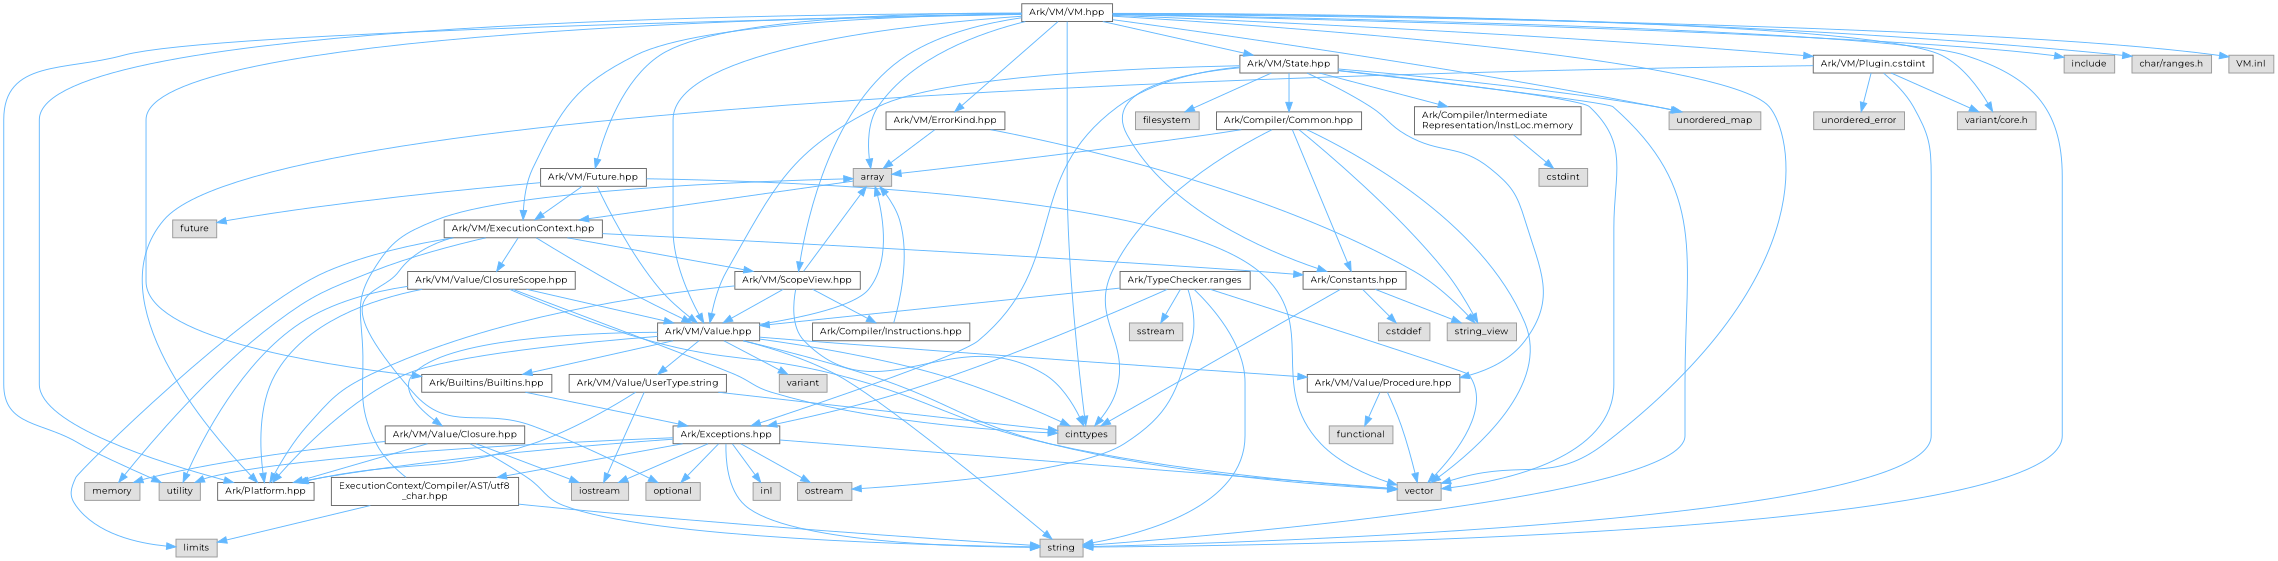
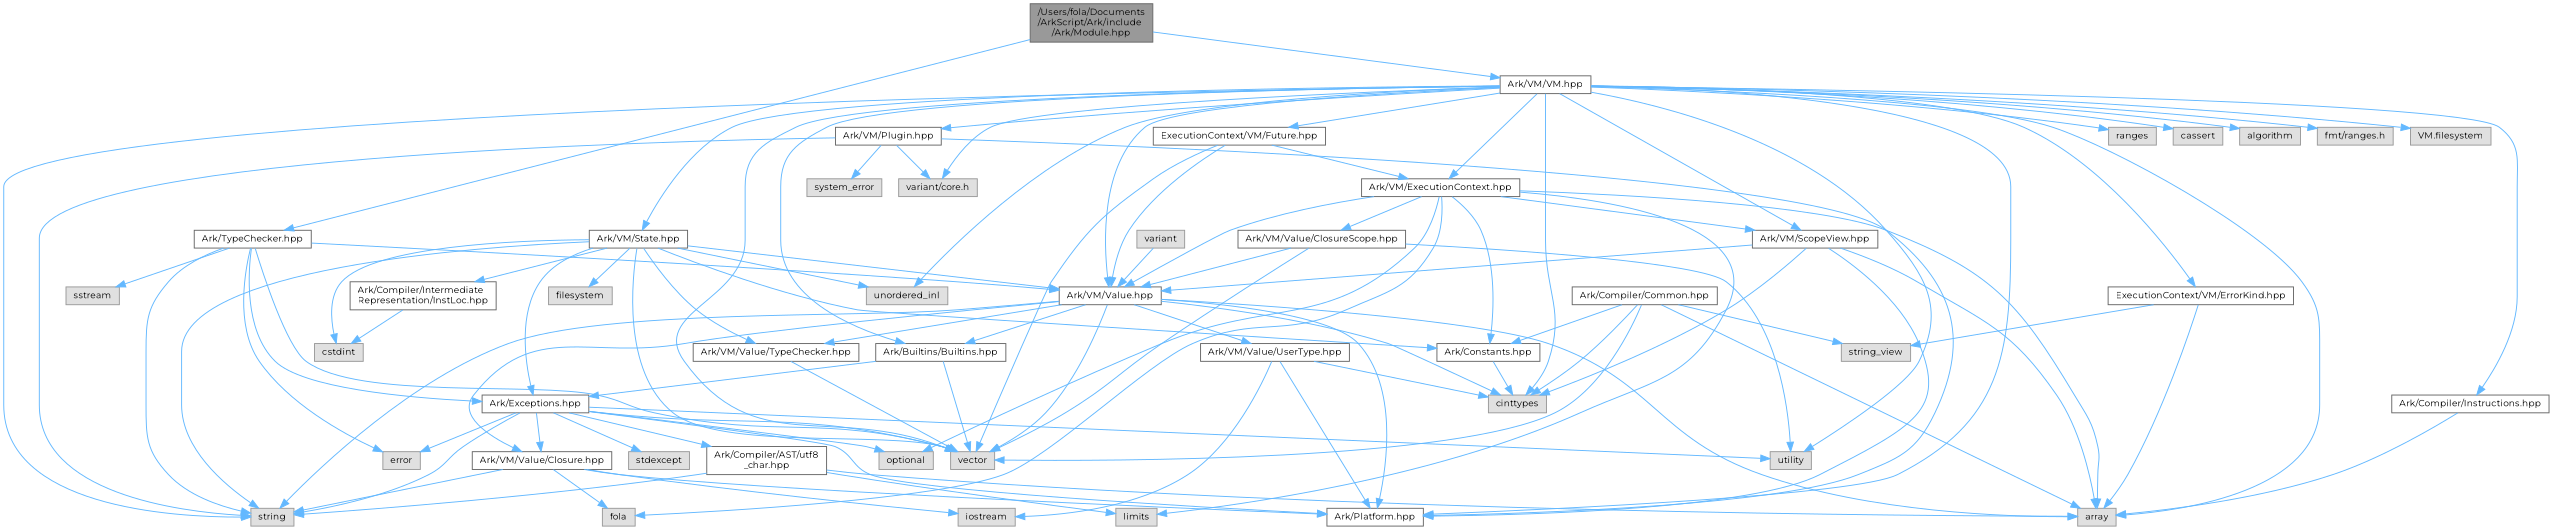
none -> (1092, 23)
(1873, 64) -> (888, 136)
(2089, 64) -> (2198, 136)
(2172, 64) -> (2355, 136)
(2251, 64) -> (2451, 136)
(1289, 88) -> (435, 250)
(945, 121) -> (2201, 296)
(1498, 121) -> (423, 296)
(1715, 121) -> (907, 296)
(1859, 121) -> (844, 188)
none -> (2132, 136)
none -> (2270, 136)
(593, 177) -> (1239, 136)
(721, 200) -> (1919, 244)
(195, 229) -> none
(1185, 280) -> (253, 239)
(835, 301) -> (2183, 100)
(1414, 304) -> none
(1404, 332) -> none
(298, 346) -> none
(747, 353) -> (1139, 264)
(648, 383) -> (1275, 352)
(1384, 383) -> (776, 352)
(772, 392) -> none
none -> (955, 402)
(1361, 435) -> none
(668, 461) -> (538, 427)
(112, 491) -> (619, 517)
(425, 491) -> (767, 461)
(767, 491) -> (659, 461)
(825, 491) -> (402, 461)
